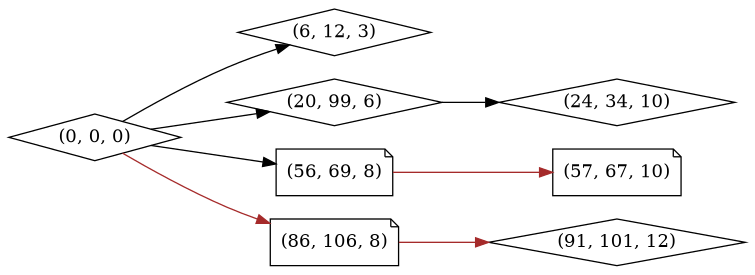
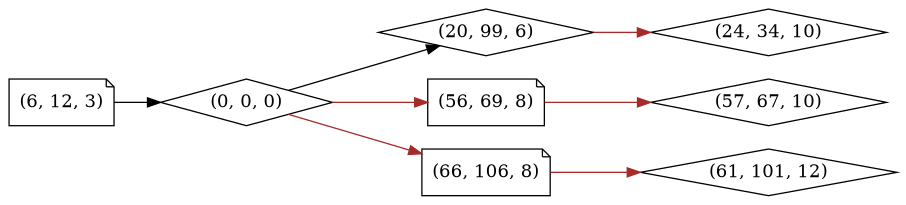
(334, 32) -> (62, 102)
(198, 81) -> (131, 102)
(464, 102) -> (615, 32)
(207, 154) -> (373, 102)
(617, 172) -> (769, 102)
(334, 242) -> (486, 172)
(617, 242) -> (769, 172)
